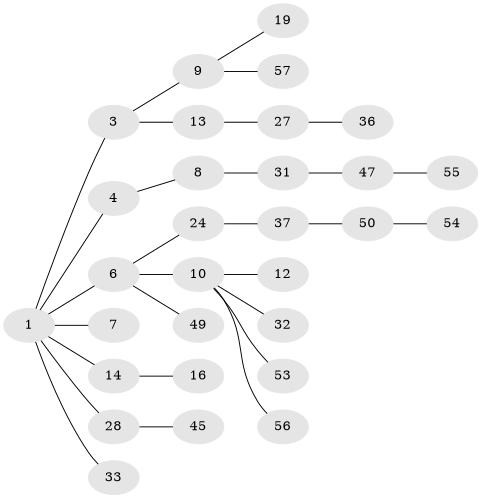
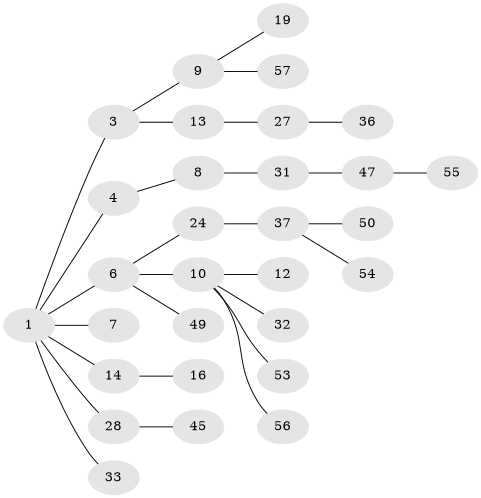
(410, 224) -> (325, 249)
